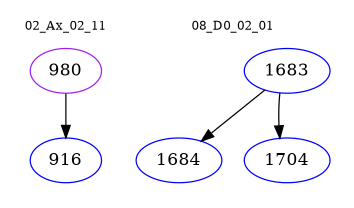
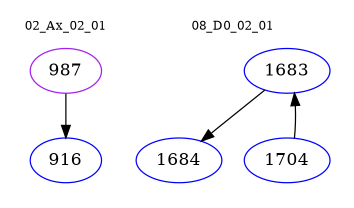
(66, 27) -> (66, 27)
(66, 71) -> (66, 71)
(279, 109) -> (295, 122)
